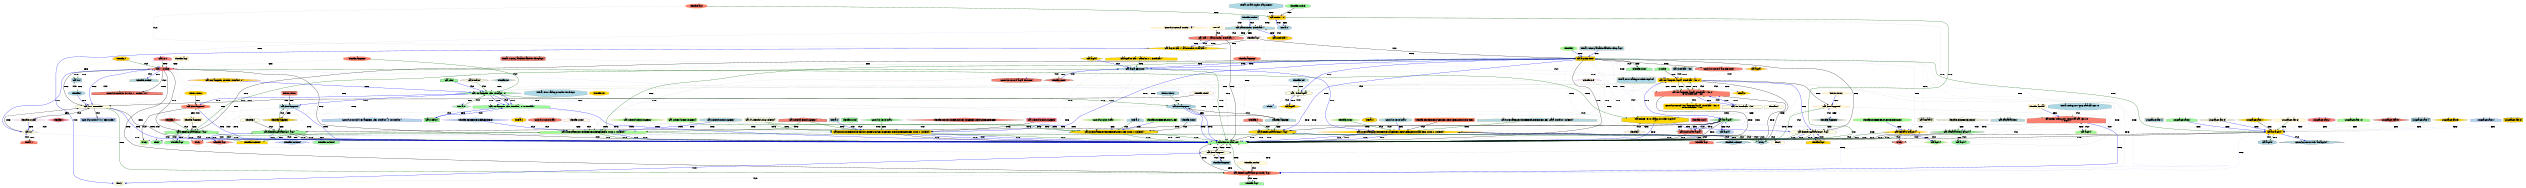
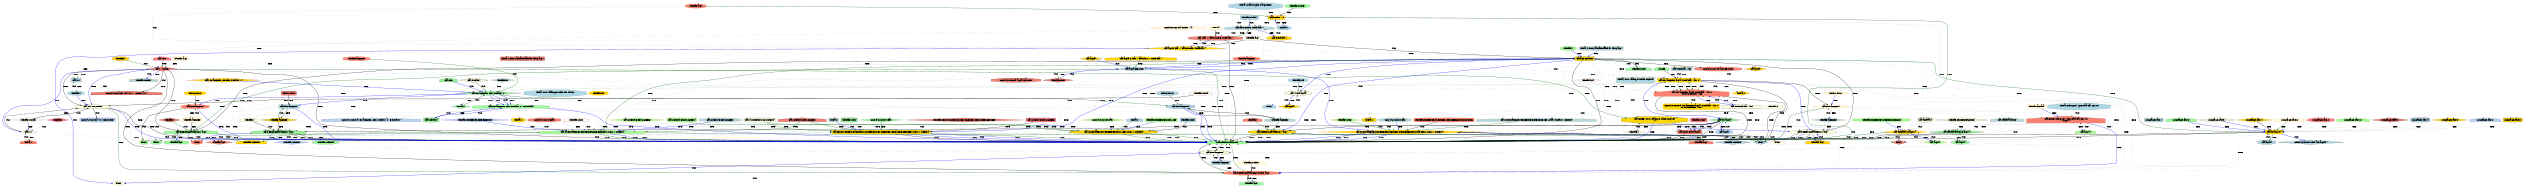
(9, 120) -> (8, 120)
